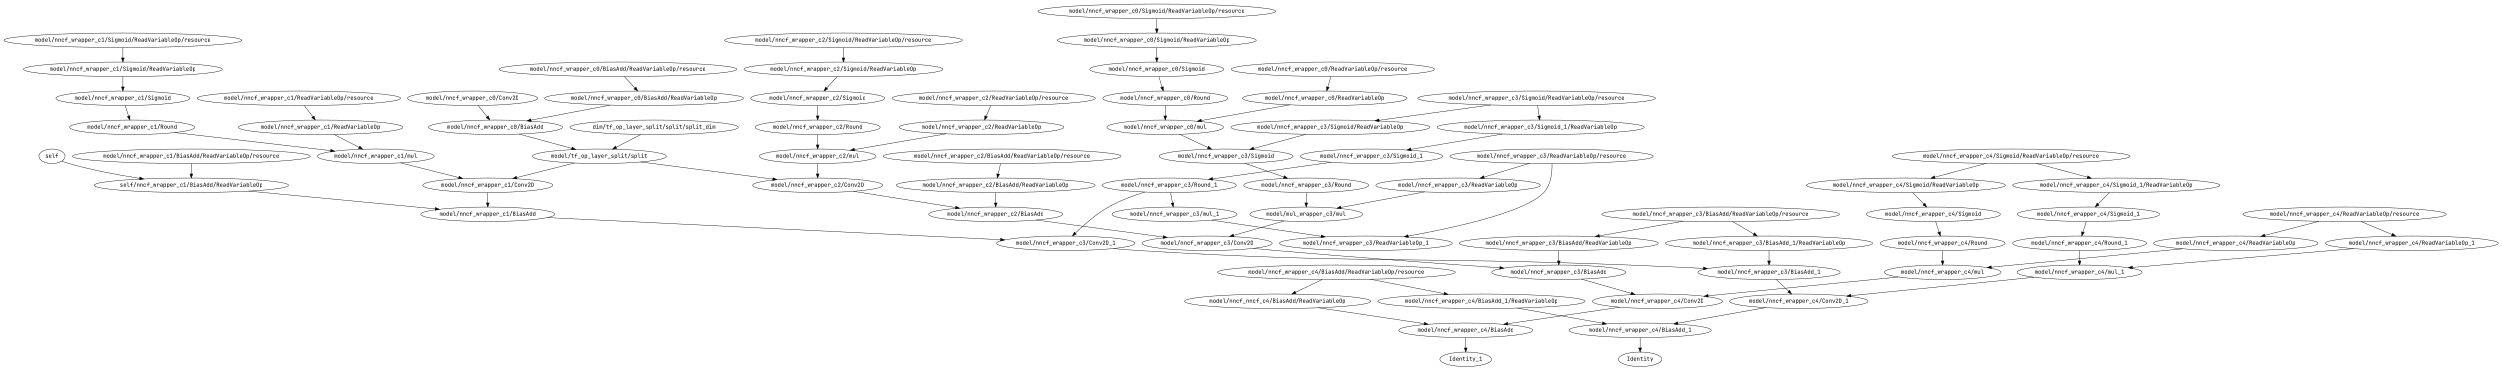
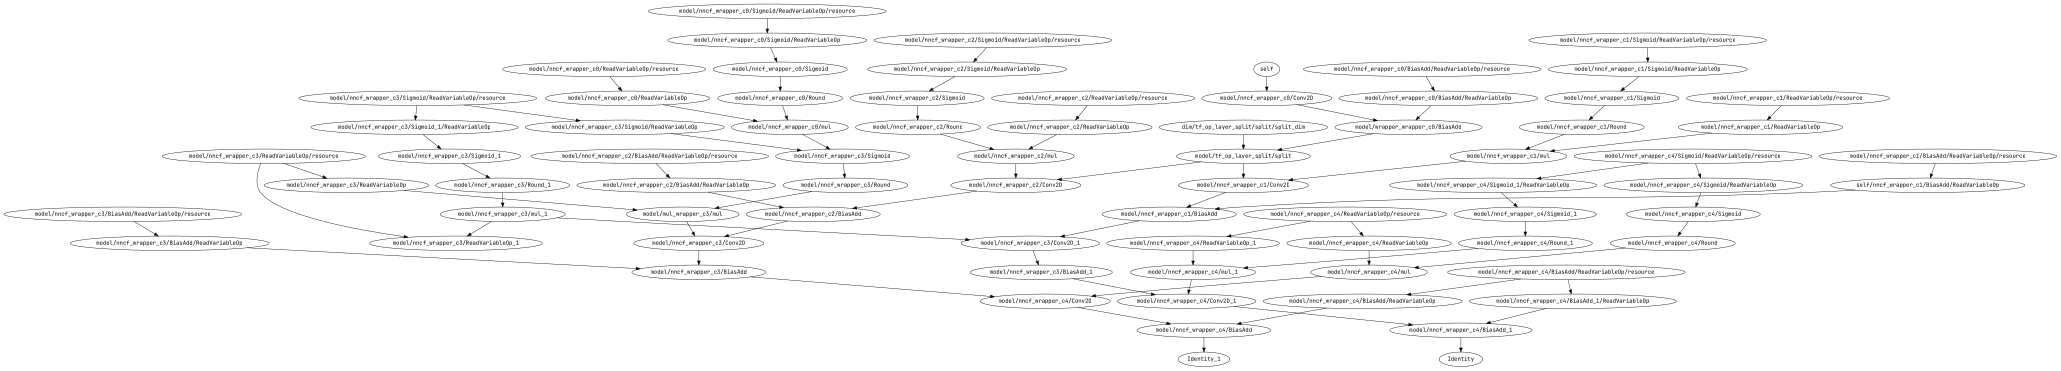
(495, 127) -> (1409, 127)
(100, 171) -> (1267, 82)
(1107, 208) -> (772, 230)
(1769, 243) -> none
(1278, 301) -> (1363, 301)
